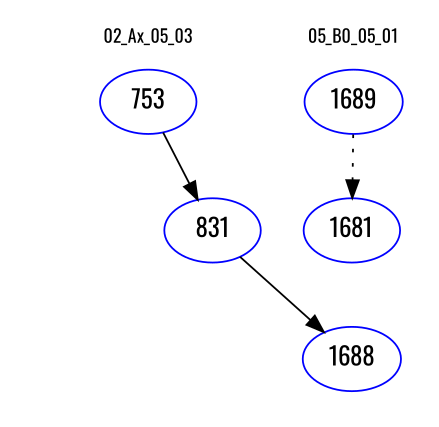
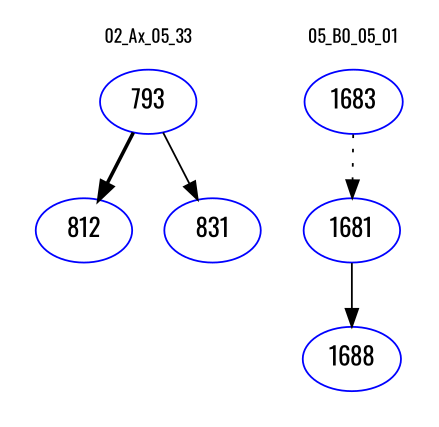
(148, 38) -> (148, 38)
(148, 102) -> (148, 102)
(354, 102) -> (354, 102)
none -> (84, 230)
(275, 288) -> (352, 286)
